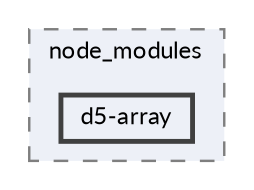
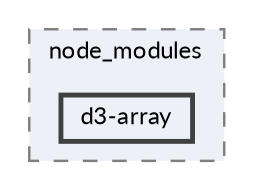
(127, 118) -> (127, 118)
